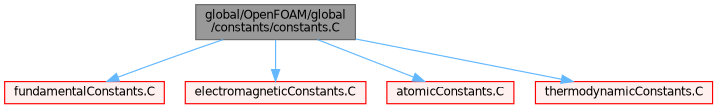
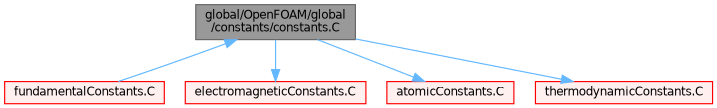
(170, 58) -> (172, 63)
